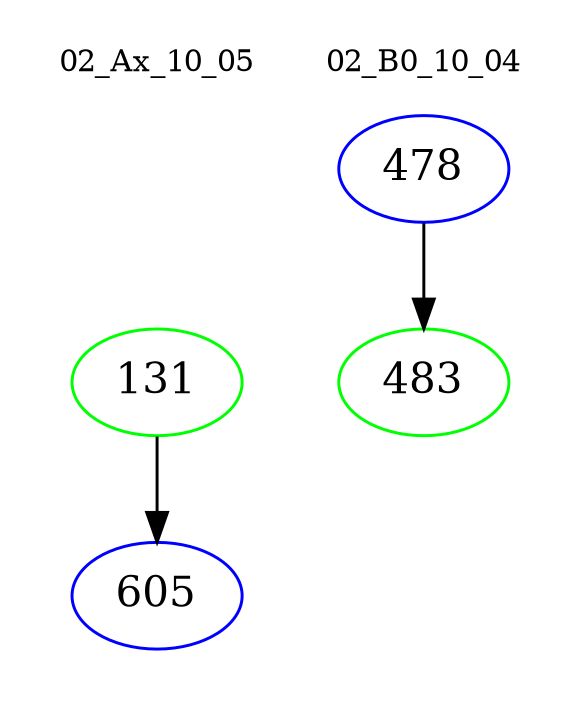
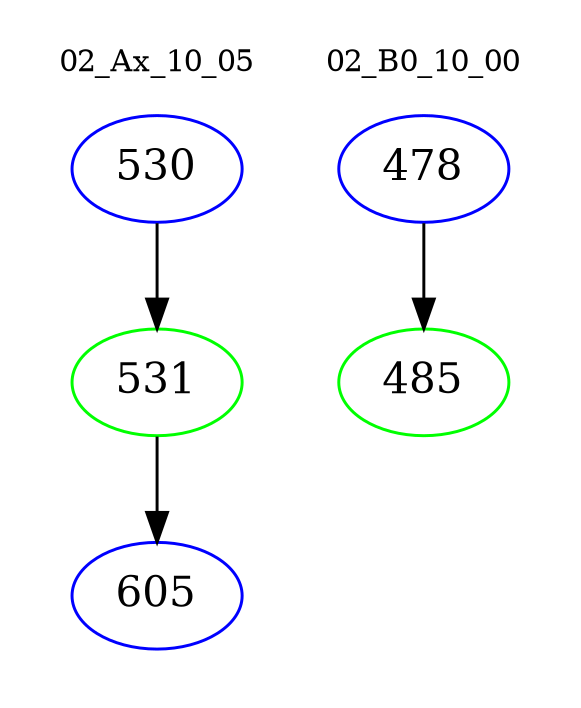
(424, 64) -> (424, 64)
none -> (157, 169)
(157, 382) -> (157, 382)
(424, 382) -> (424, 382)
